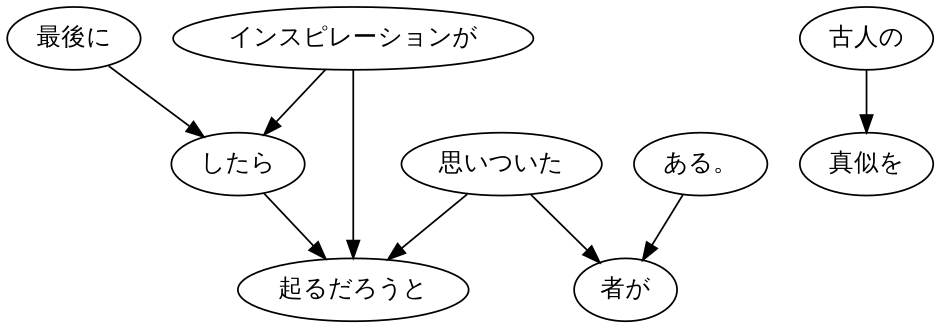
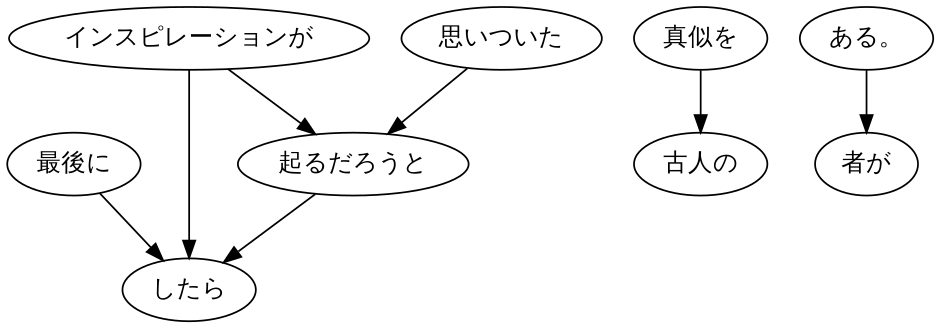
(867, 93) -> (701, 93)
(289, 220) -> (277, 223)
(559, 223) -> none
